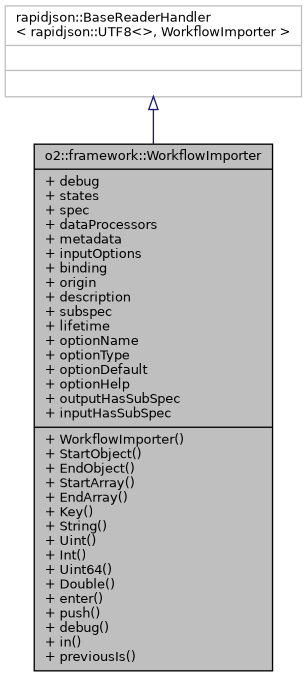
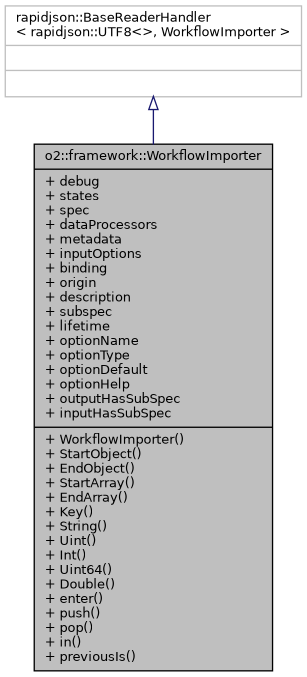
(77, 628) -> (69, 628)
